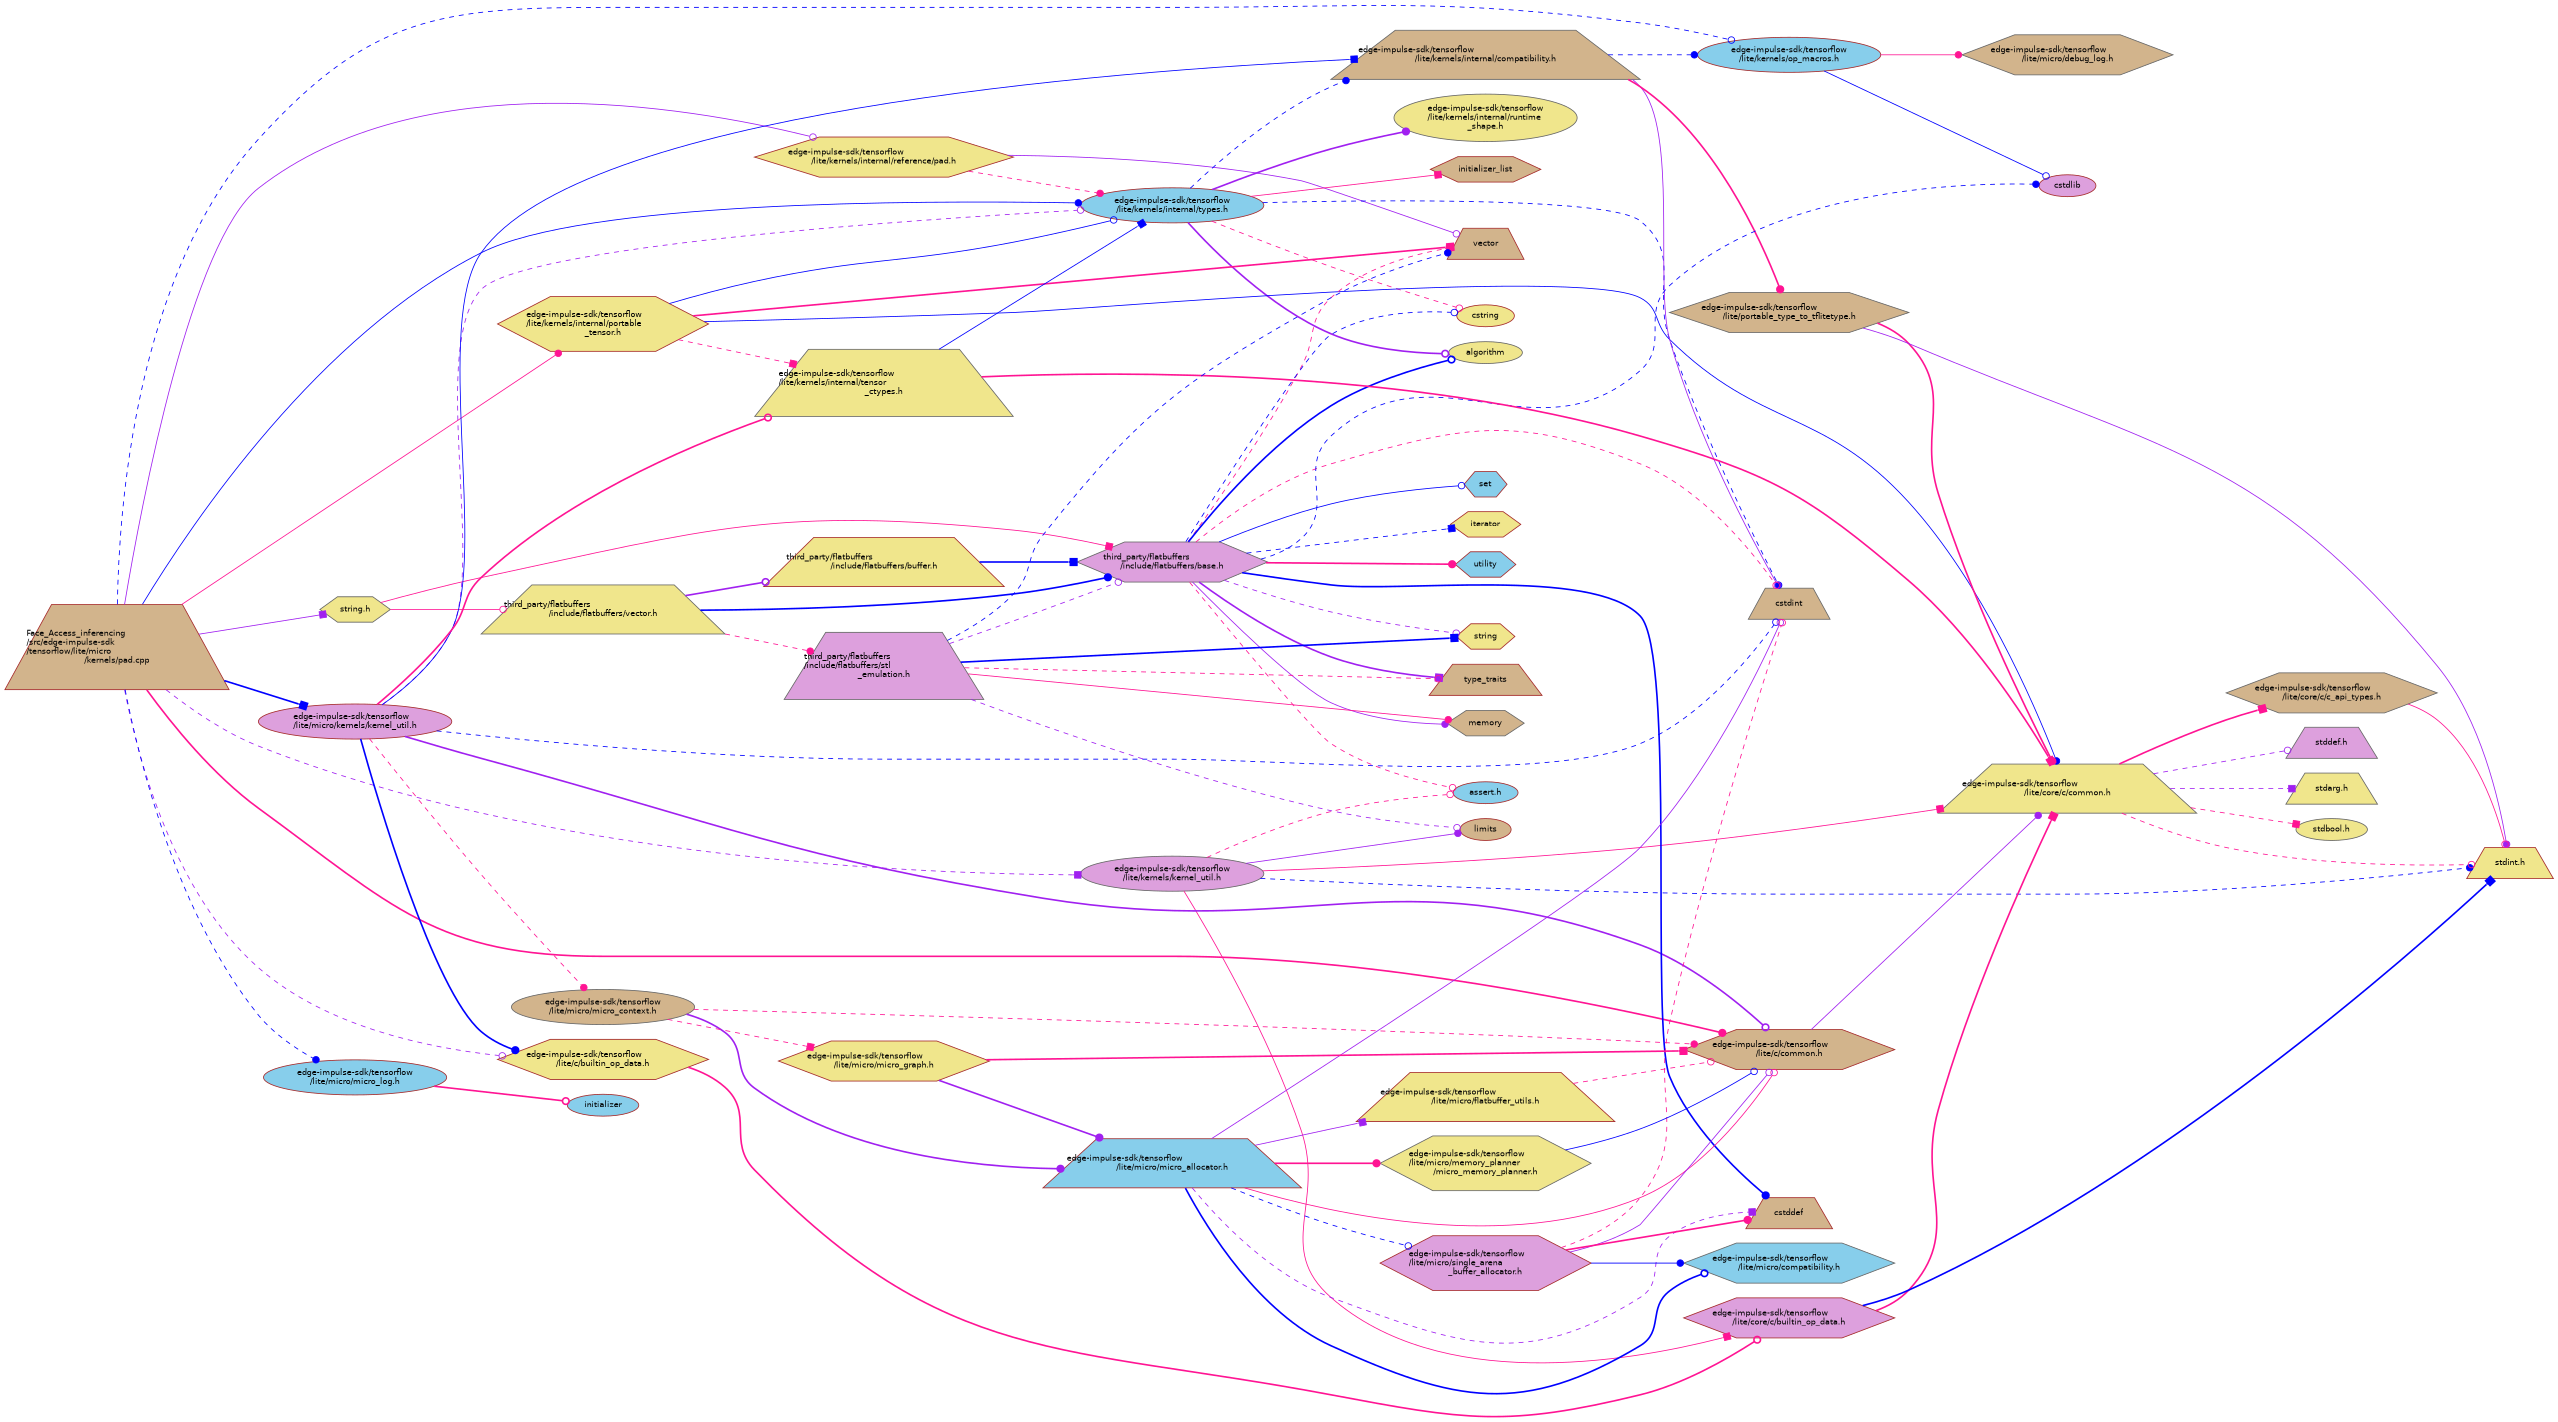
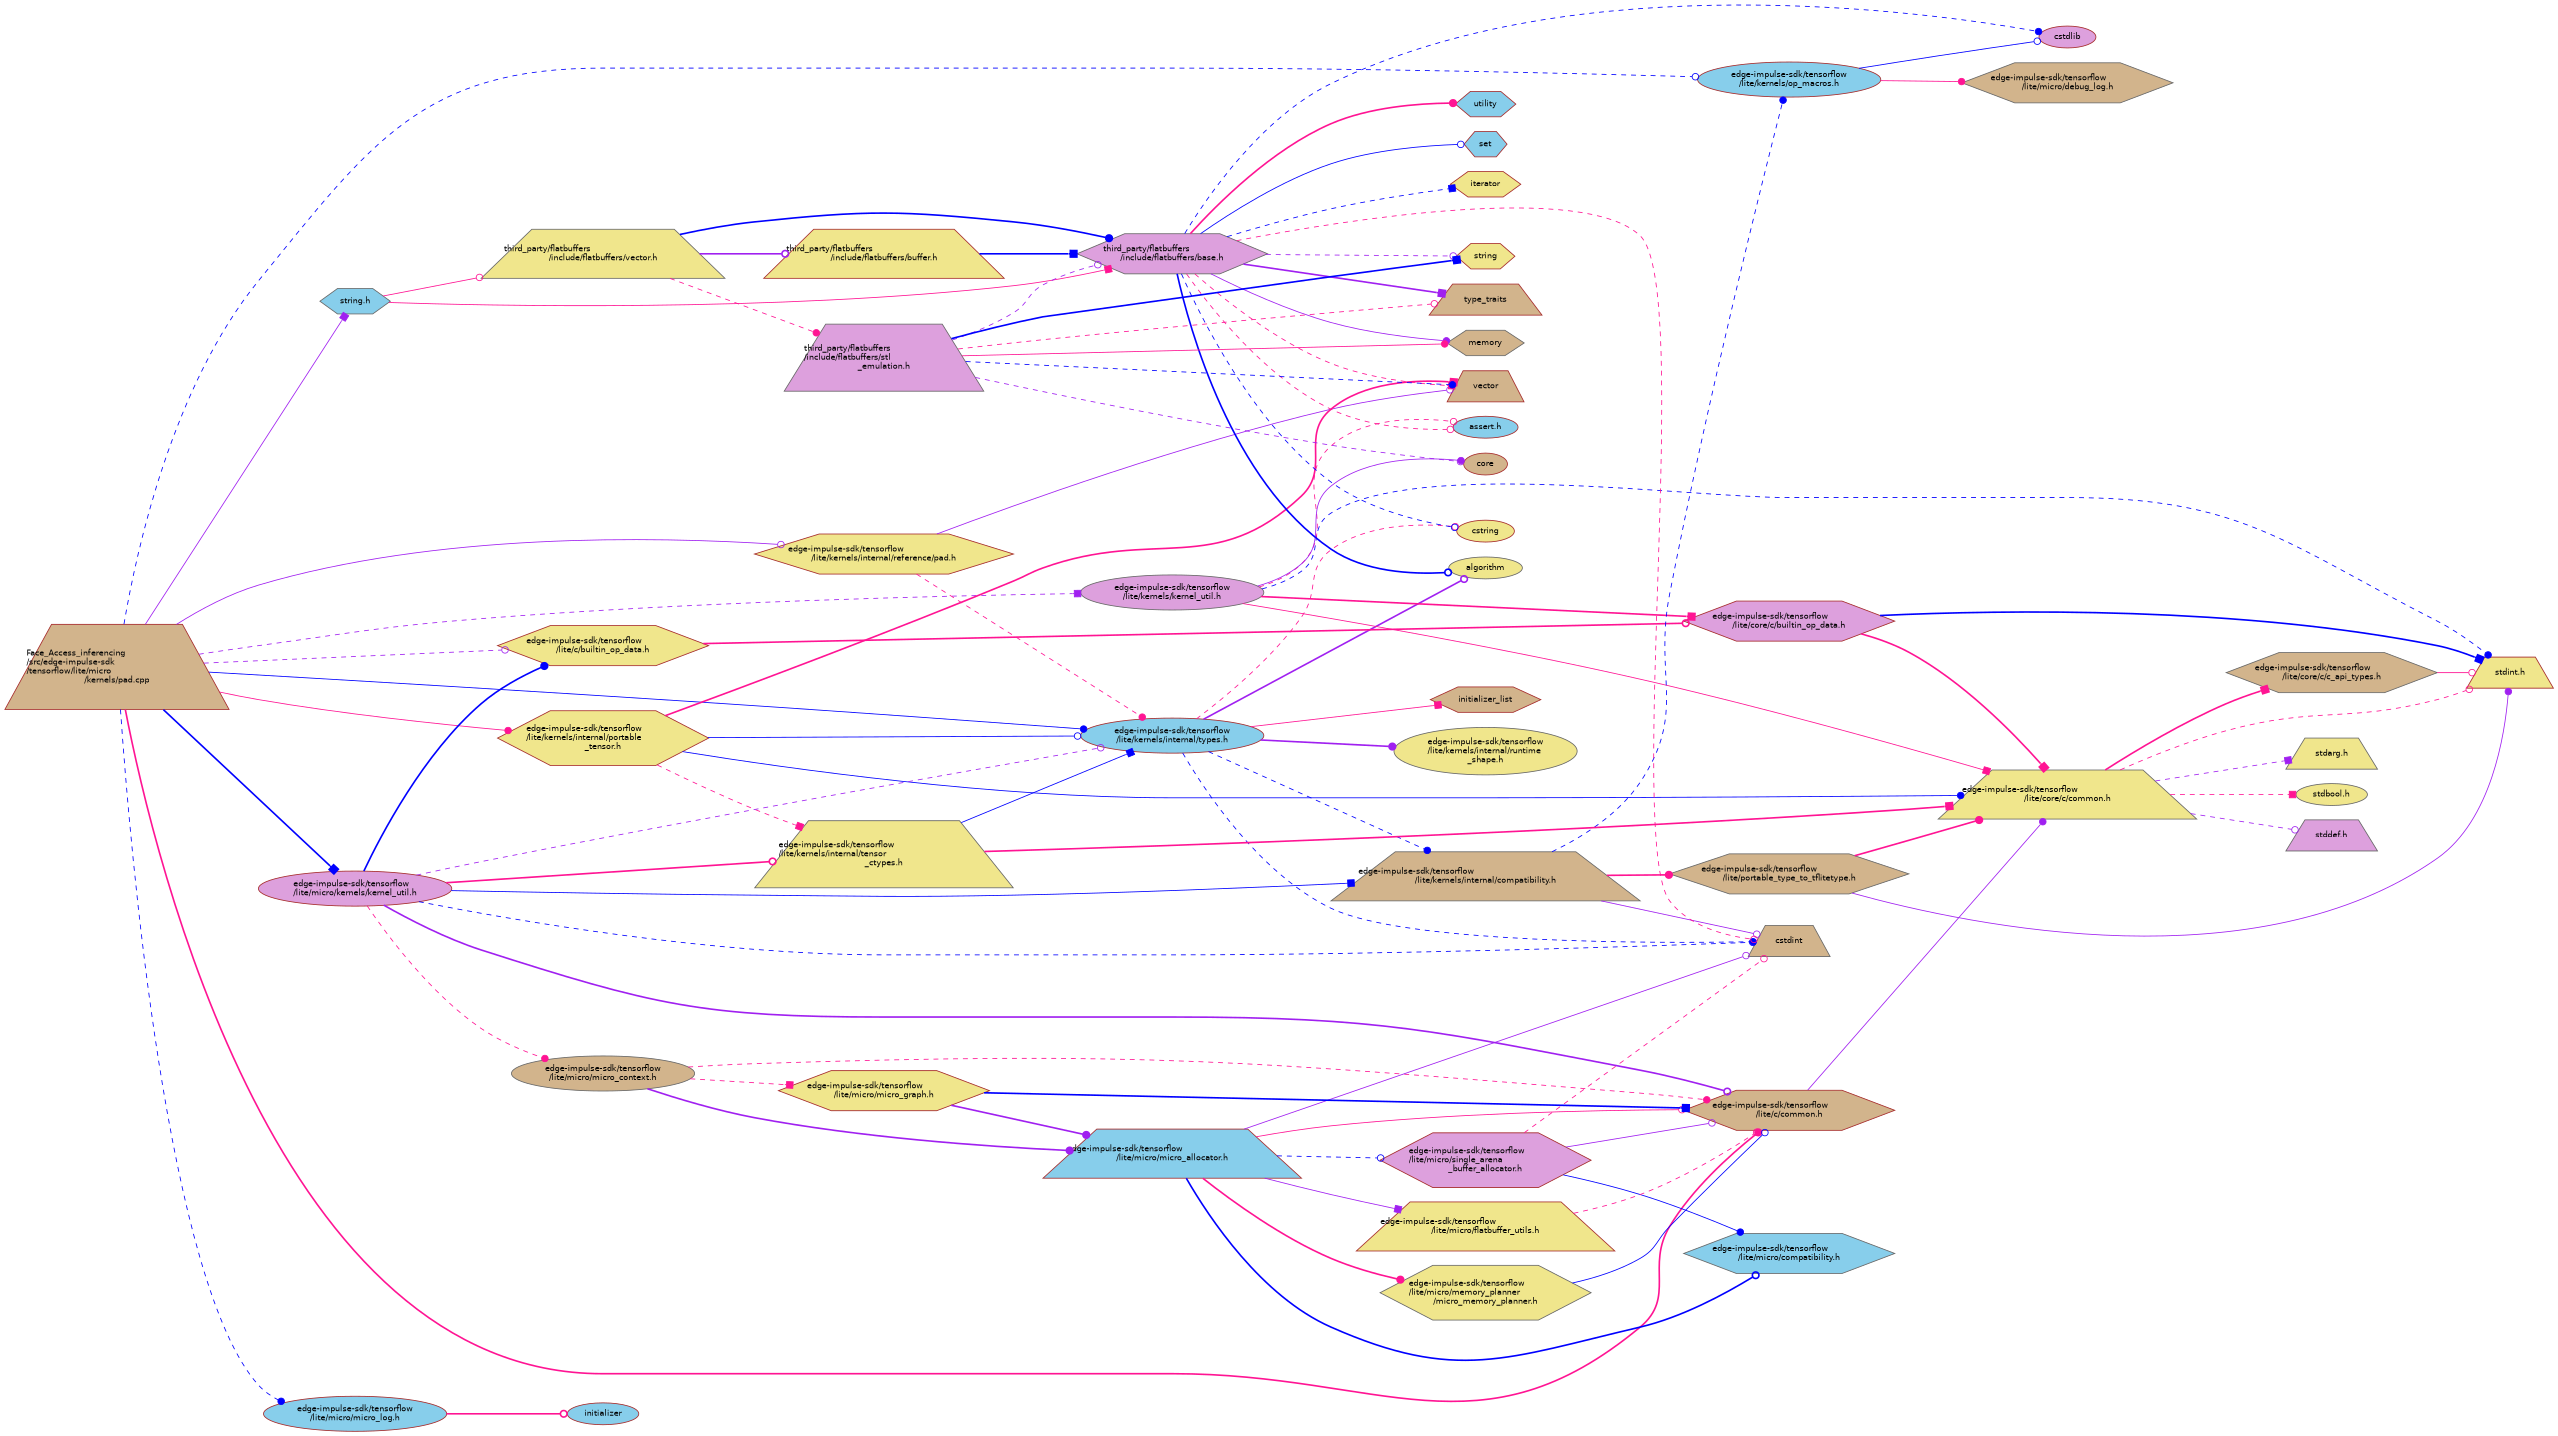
(355, 609) -> (355, 301)
(1486, 830) -> (1486, 464)
(1315, 1056) -> (1350, 1101)
(1789, 1213) -> none
(1319, 1284) -> (1474, 606)
